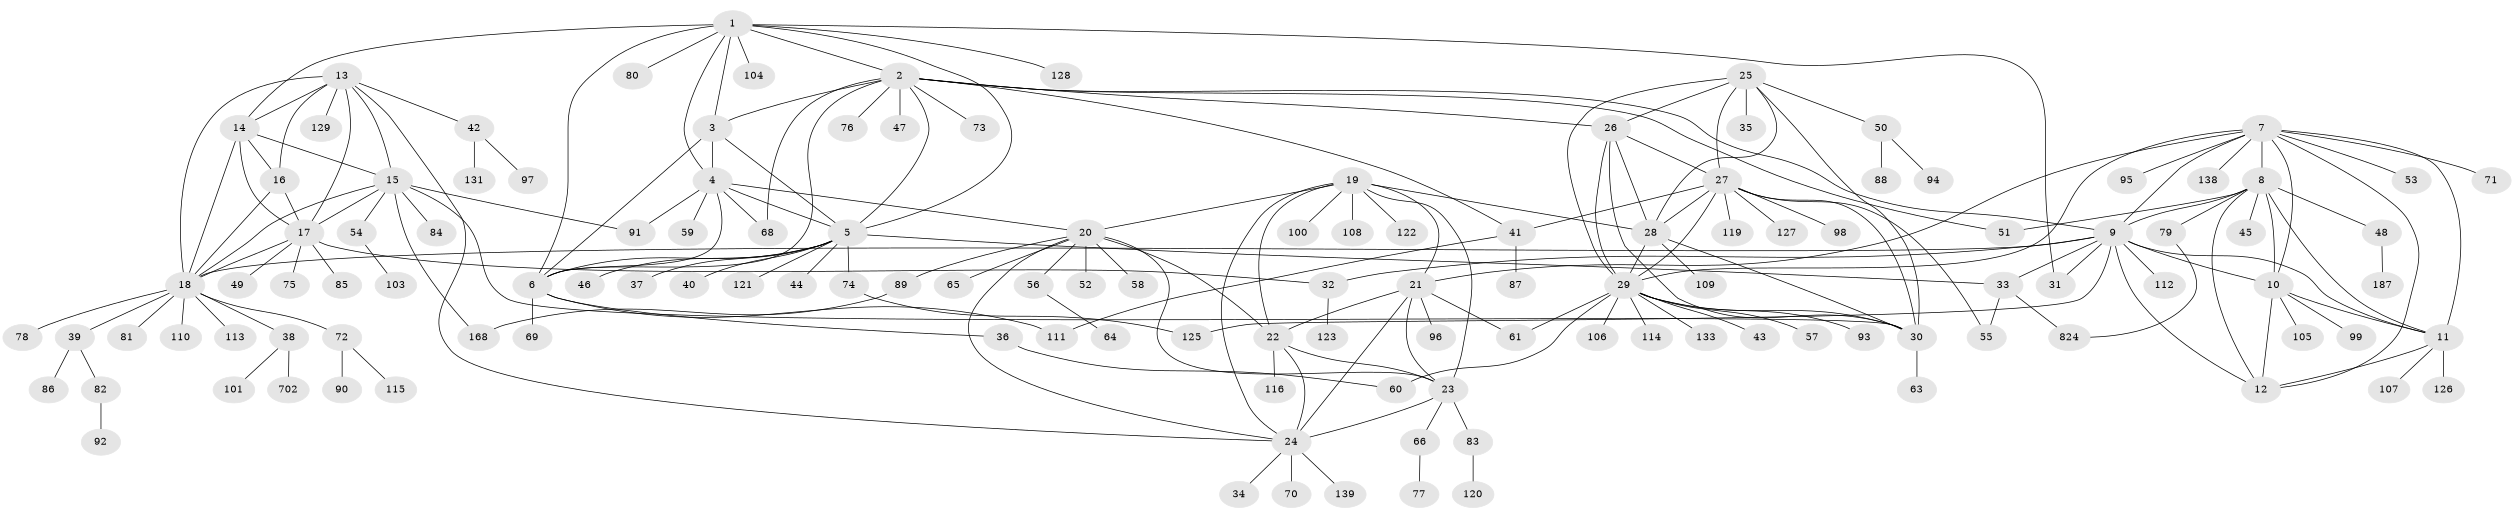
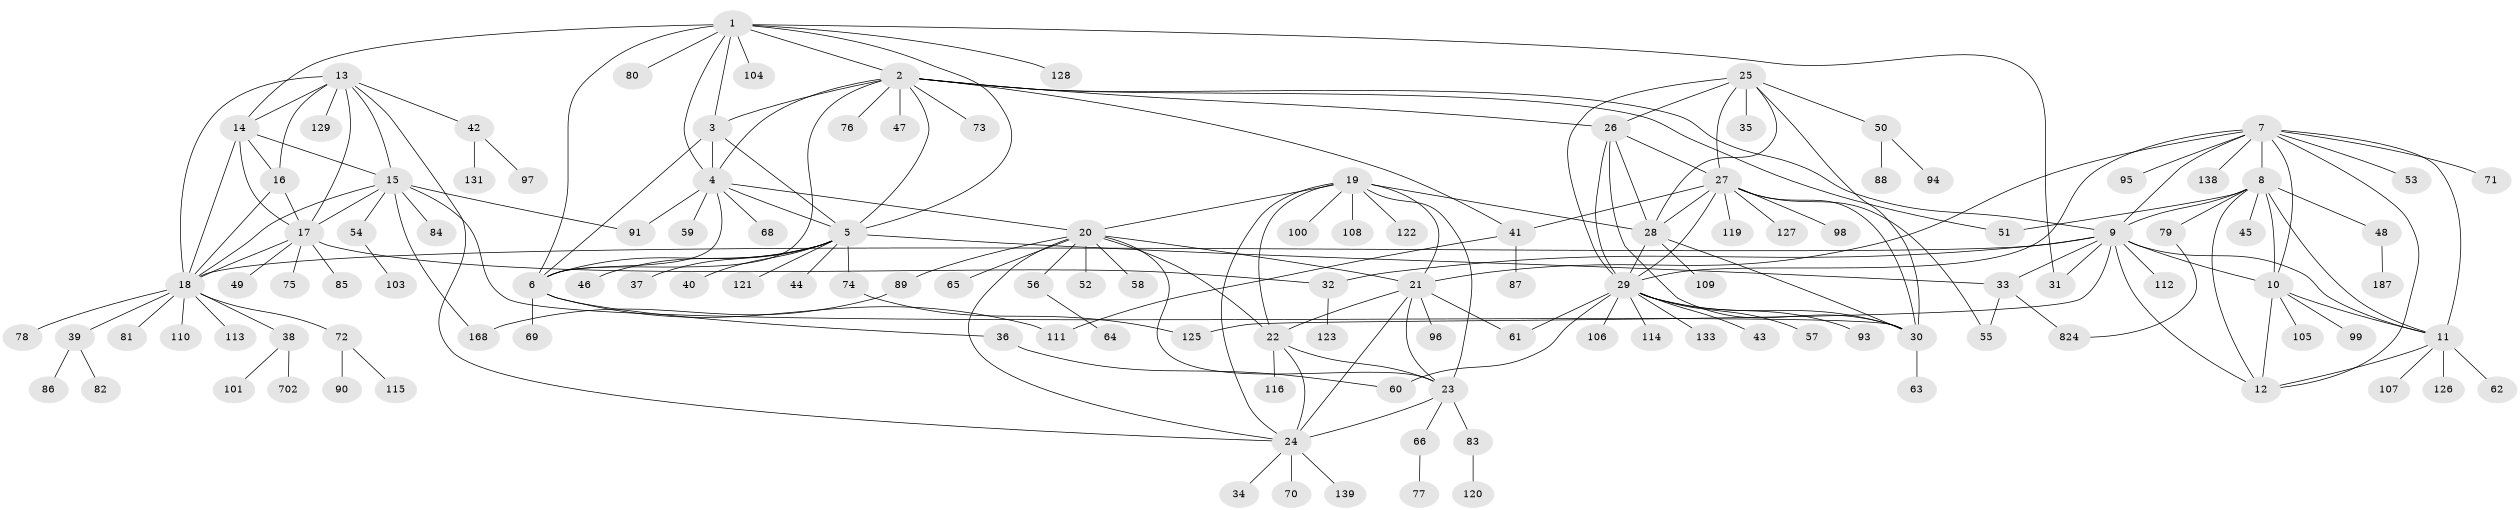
(792, 123) -> (781, 109)
none -> (1281, 260)
none -> (2497, 390)
(101, 442) -> none
